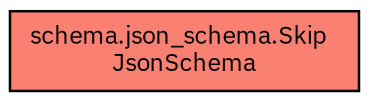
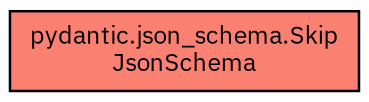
(184, 51) -> (184, 51)
